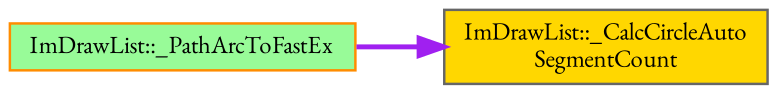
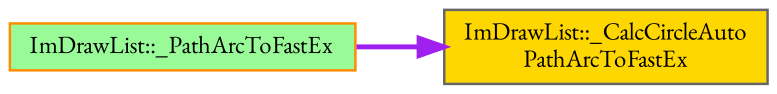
(606, 47) -> (606, 47)
